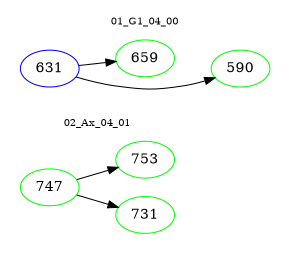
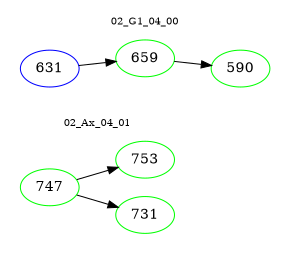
(145, 22) -> (145, 22)
(140, 89) -> (188, 63)
